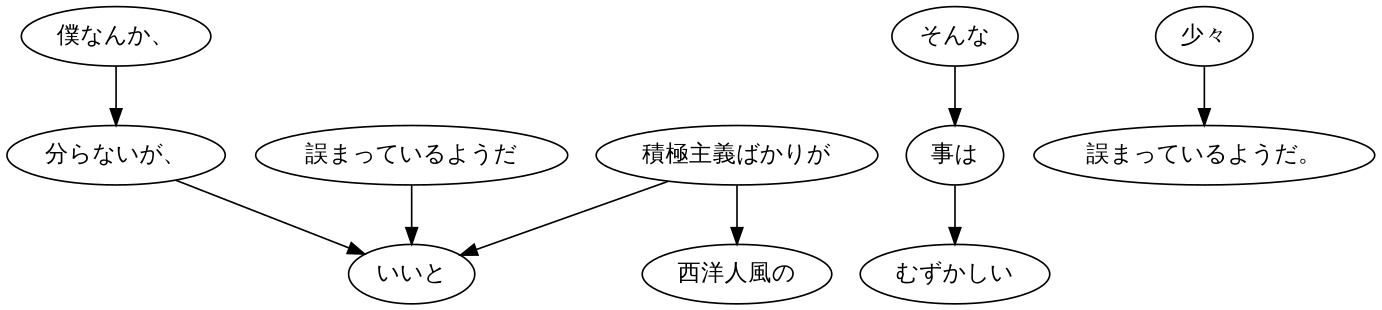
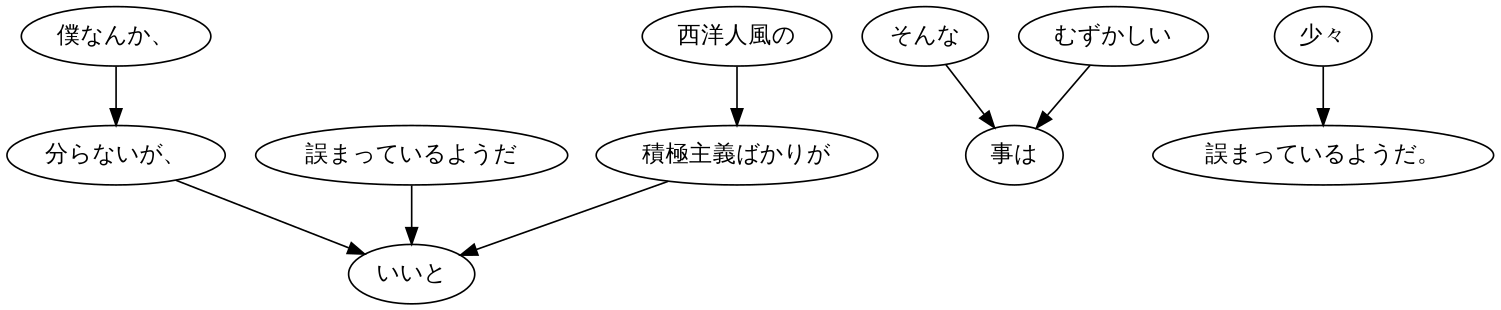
(737, 207) -> (737, 88)
(955, 207) -> (1069, 90)
